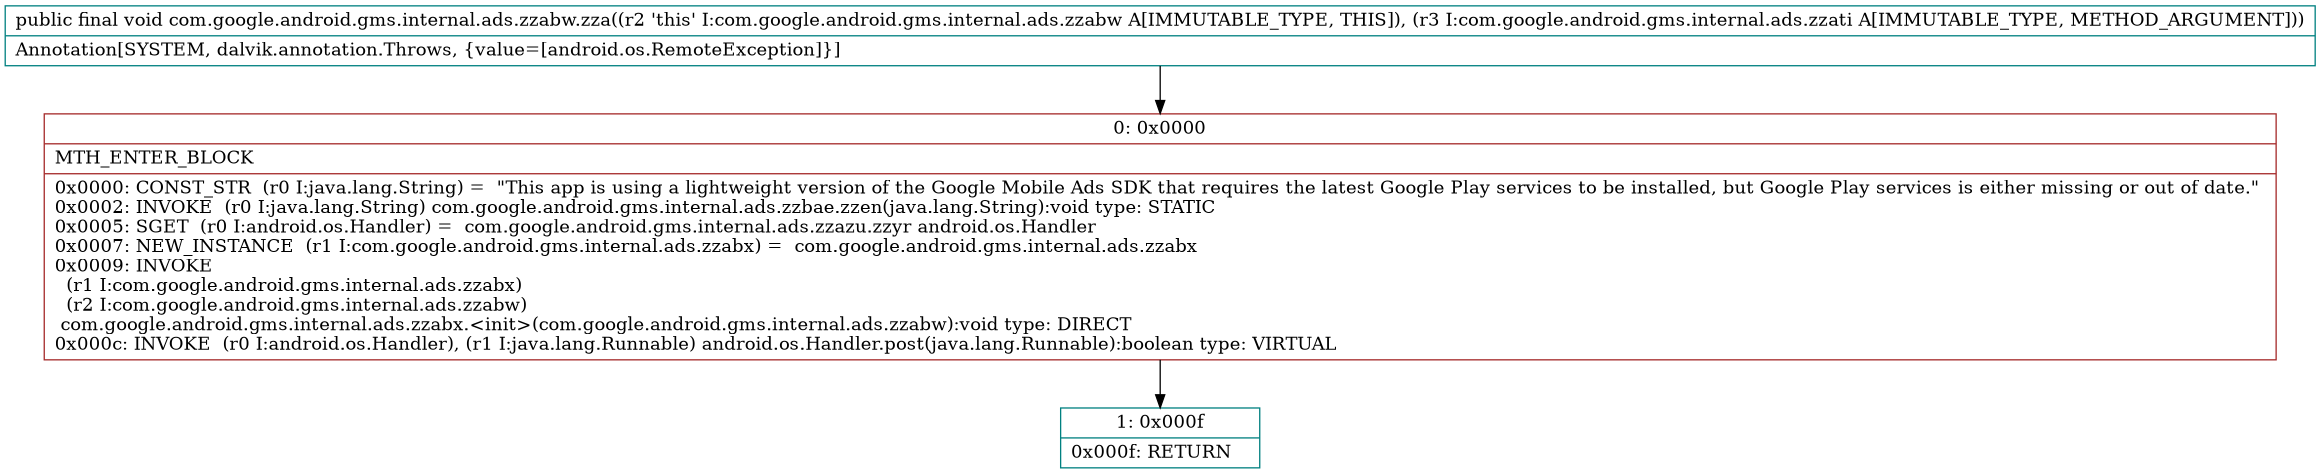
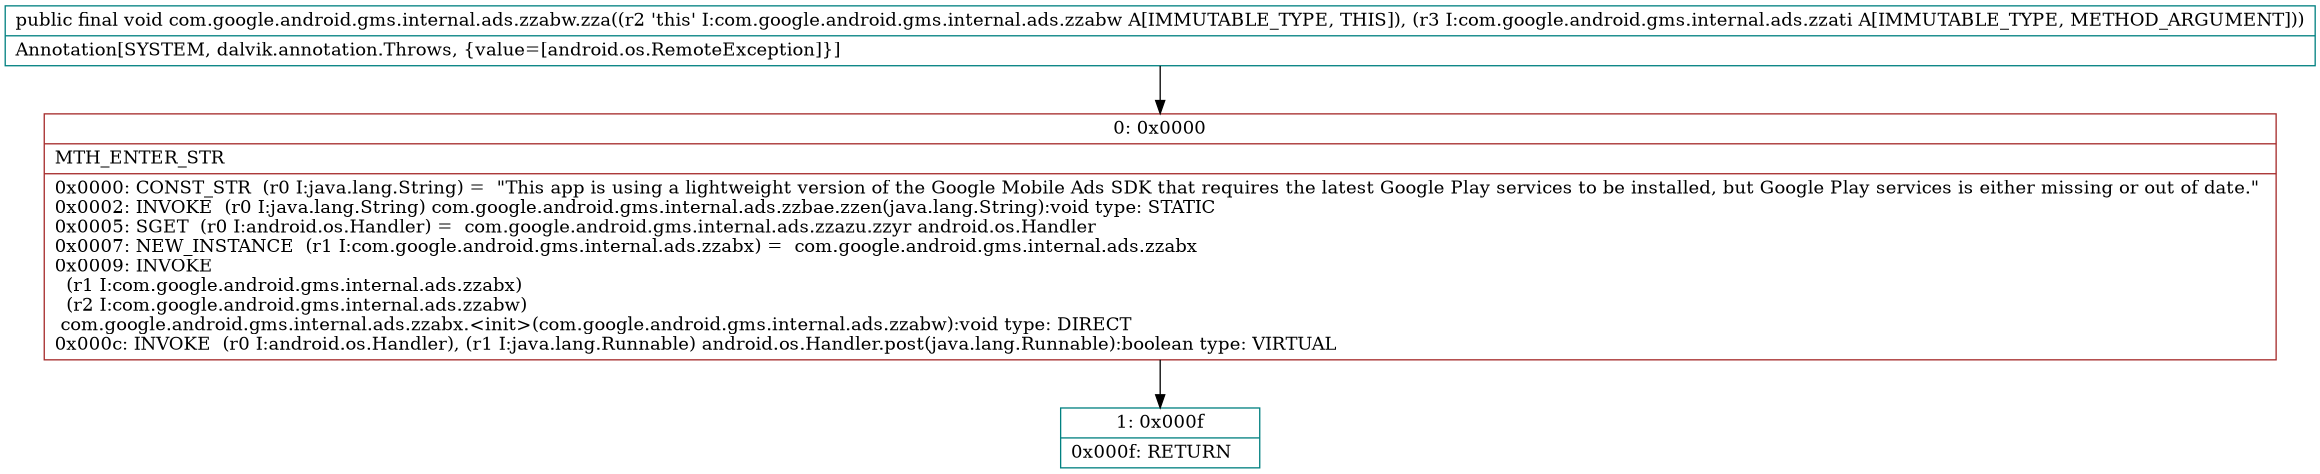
(155, 158) -> (140, 158)
